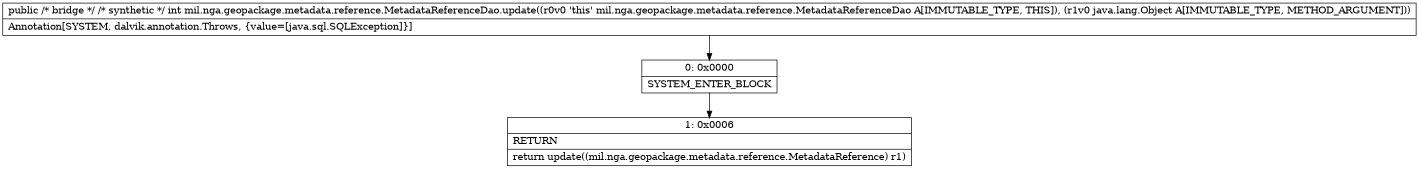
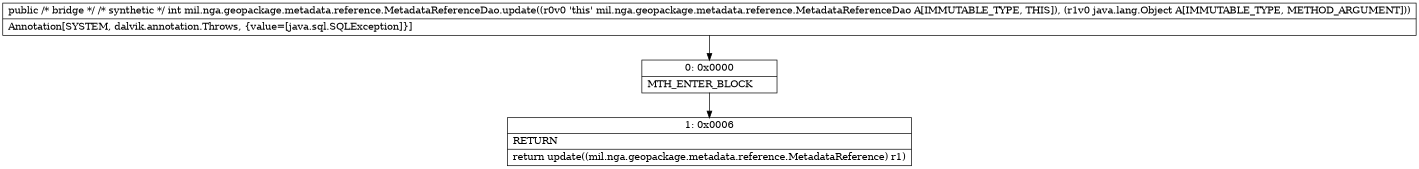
(709, 84) -> (700, 84)
